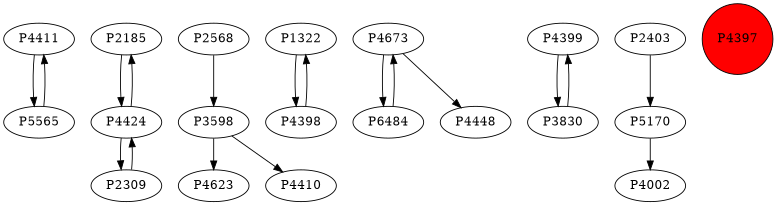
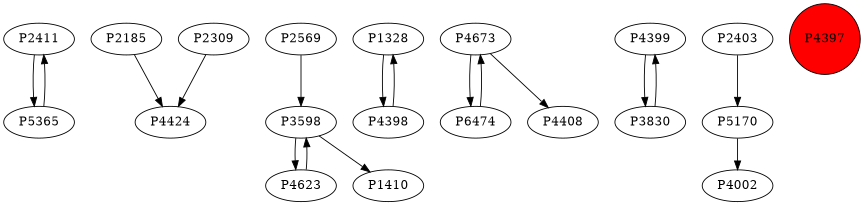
(39, 39) -> (39, 39)
(214, 39) -> (301, 39)
(301, 39) -> (388, 39)
(132, 85) -> none
(39, 122) -> (39, 122)
(388, 122) -> (476, 122)
(476, 122) -> (563, 122)
(120, 149) -> none
none -> (307, 158)
(301, 186) -> (388, 186)
